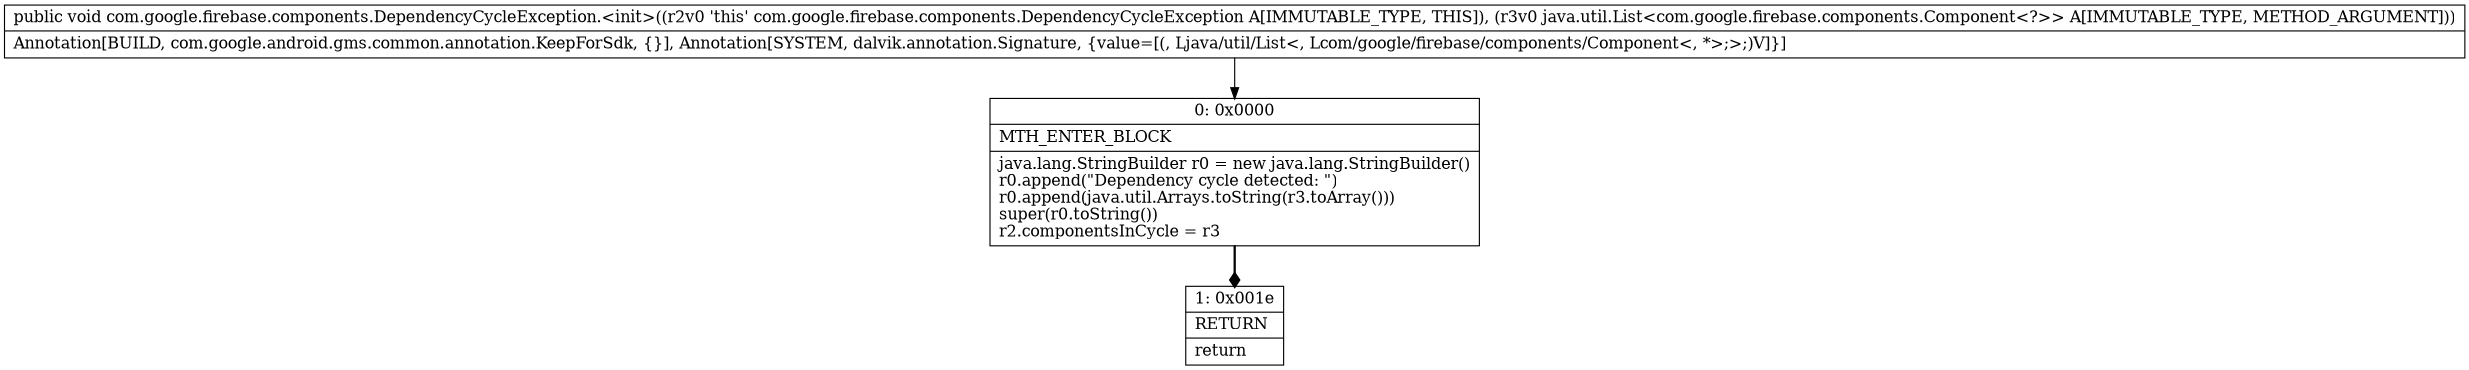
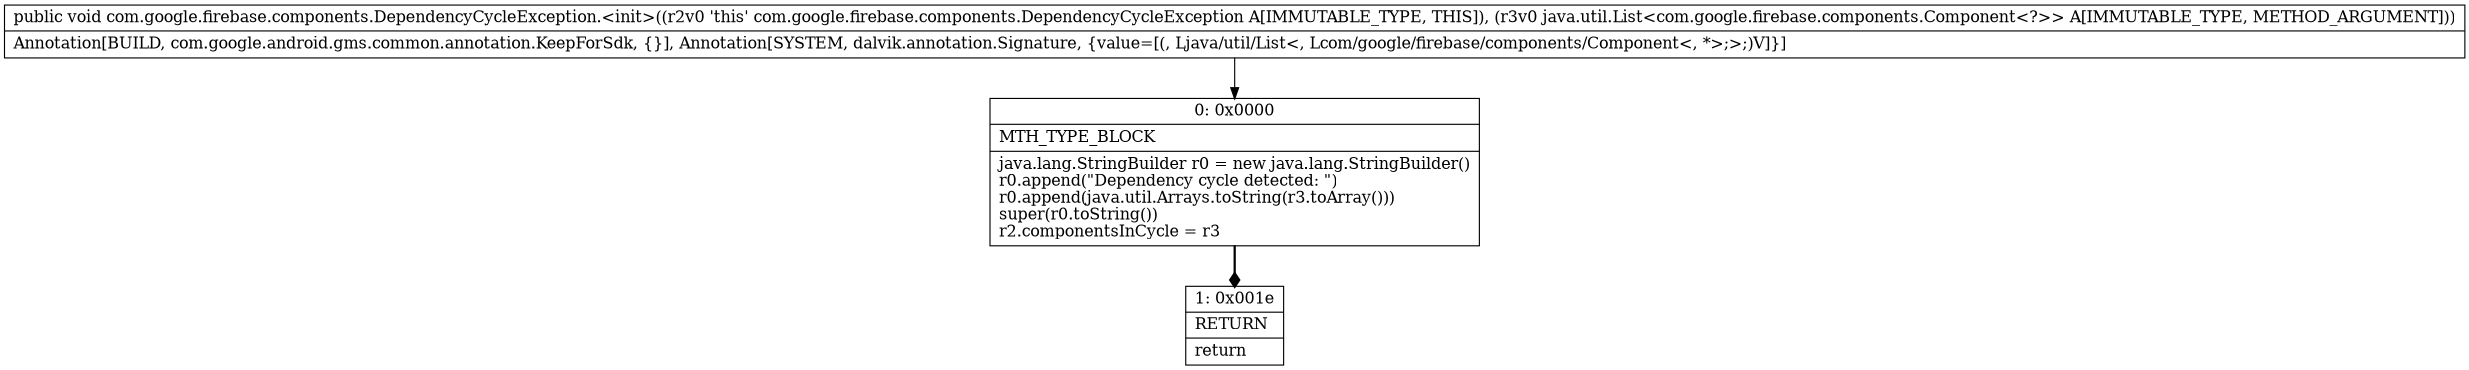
(1086, 137) -> (1077, 137)
